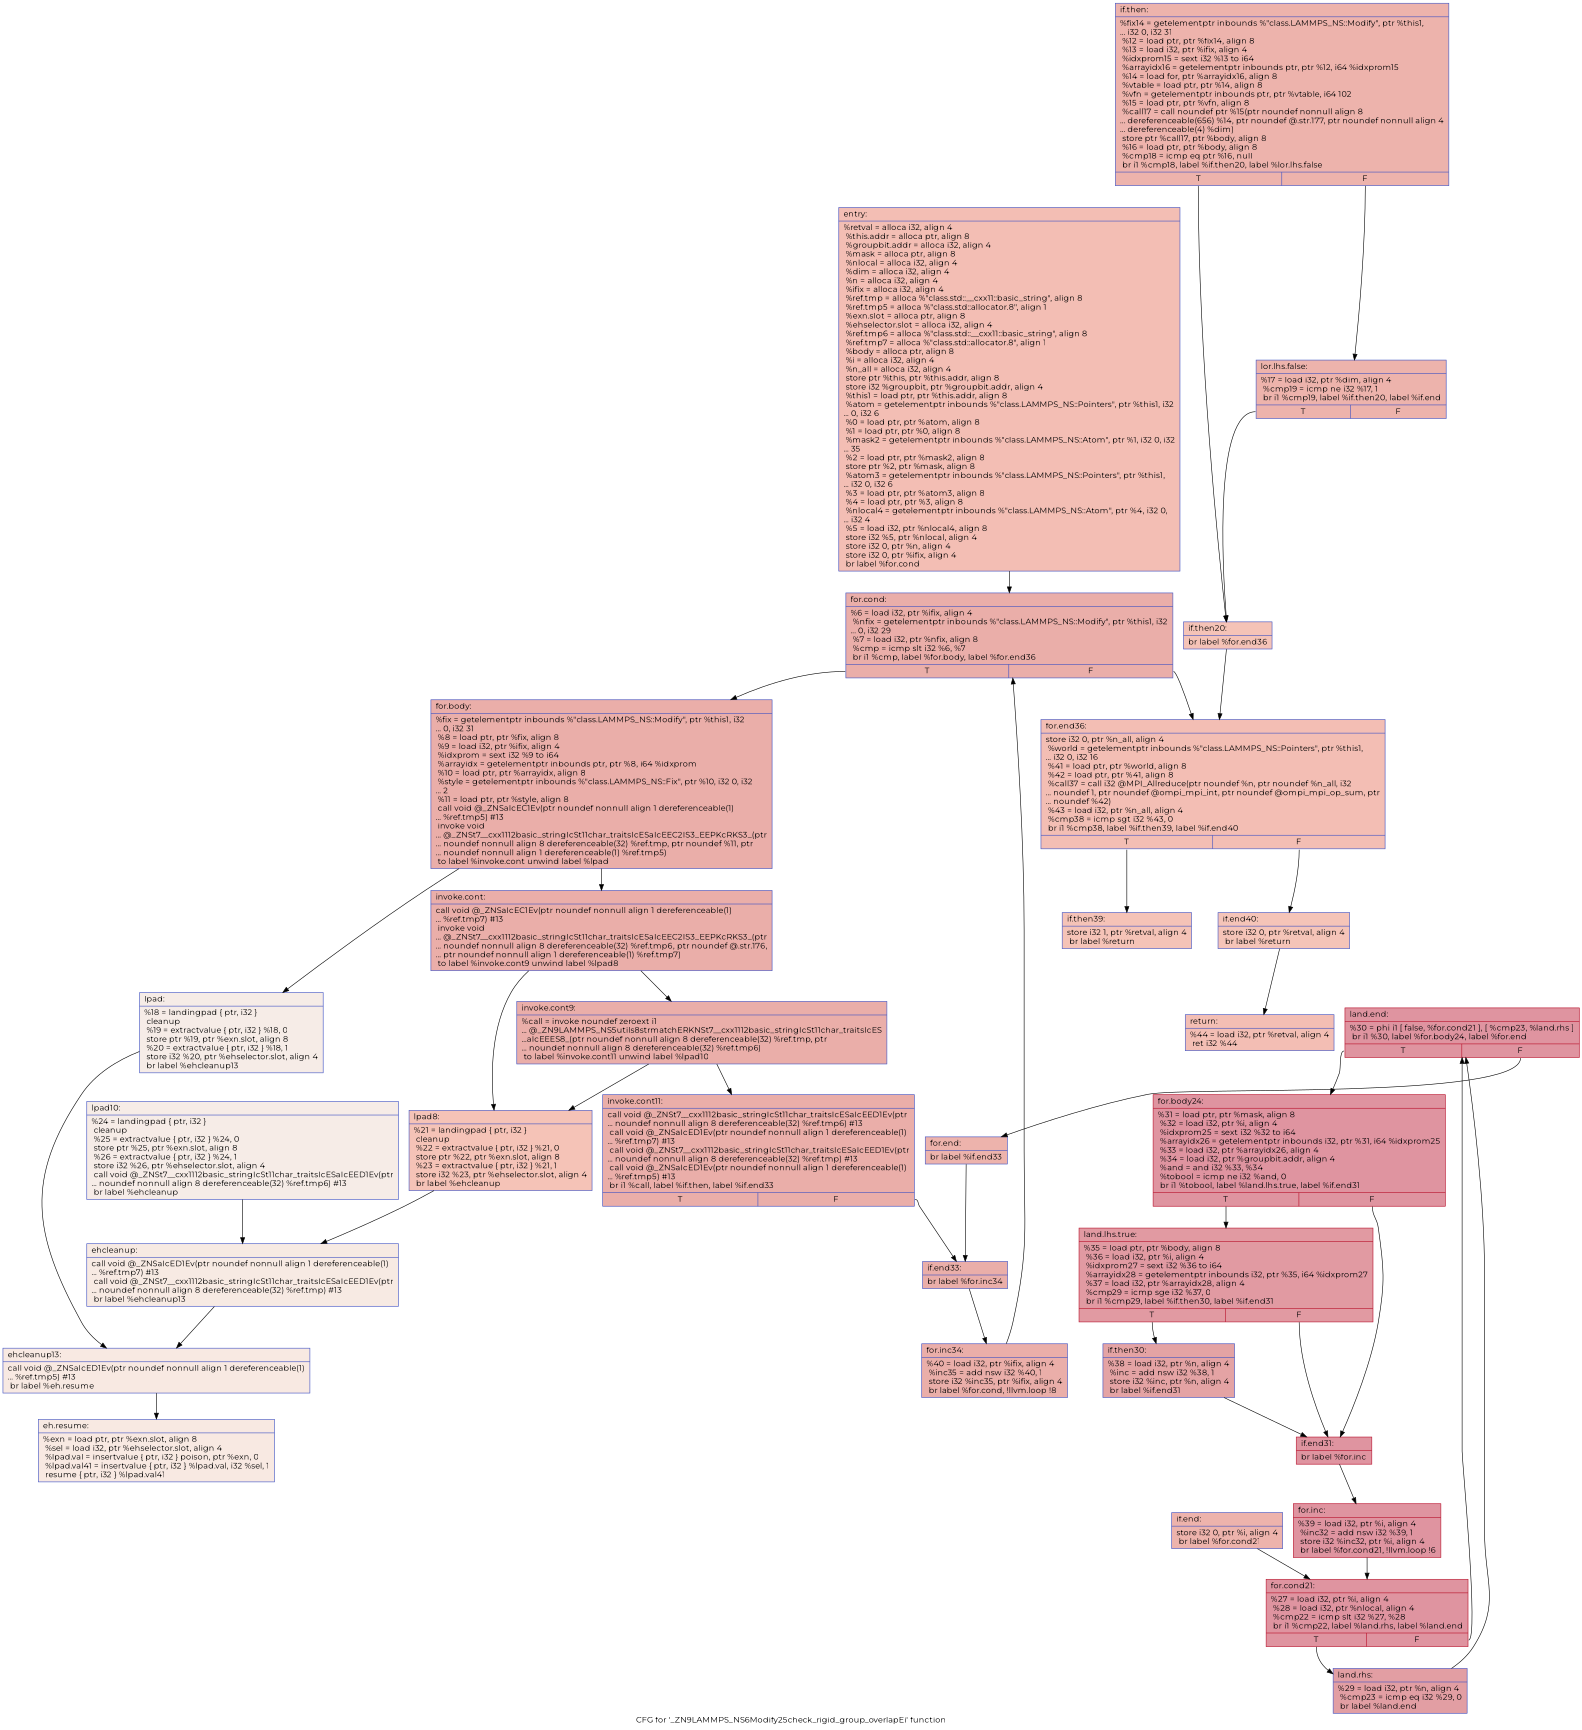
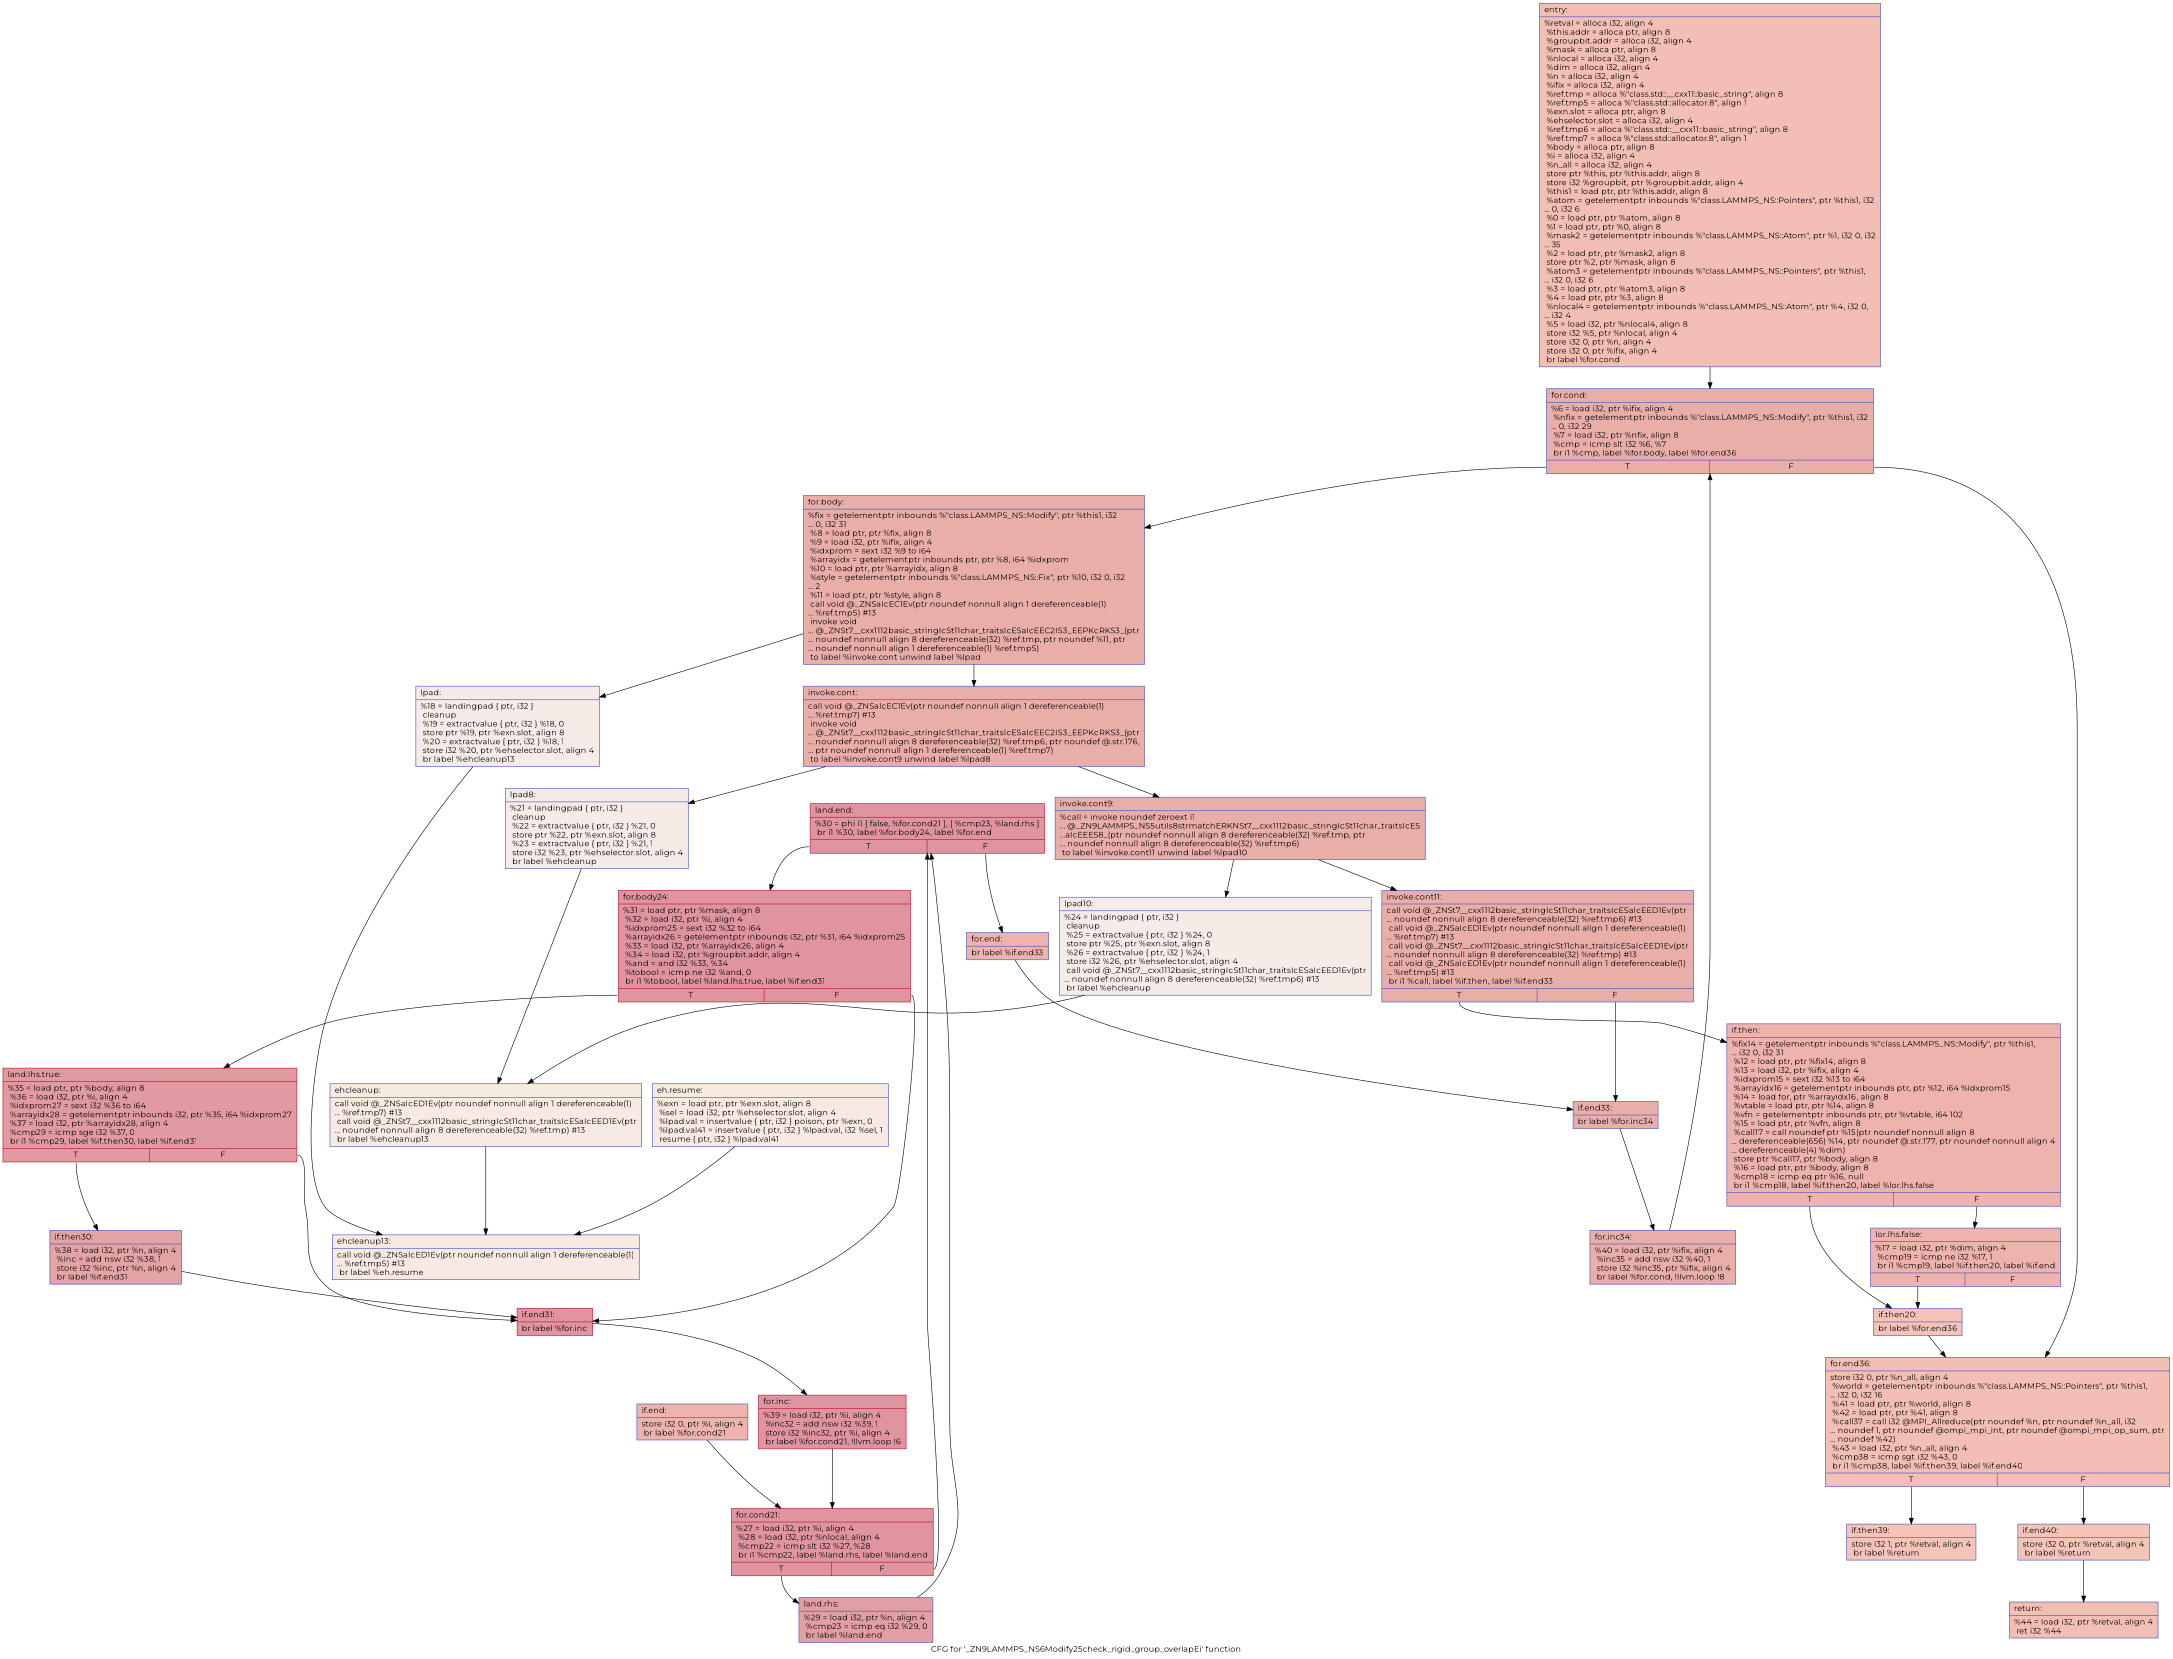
none -> (1590, 1020)
(611, 1086) -> (1230, 876)
(501, 1150) -> (597, 828)
(156, 1403) -> (662, 1198)
